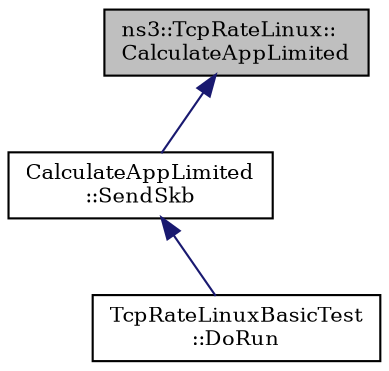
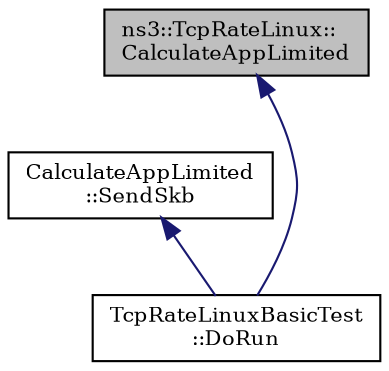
(182, 123) -> (296, 196)
